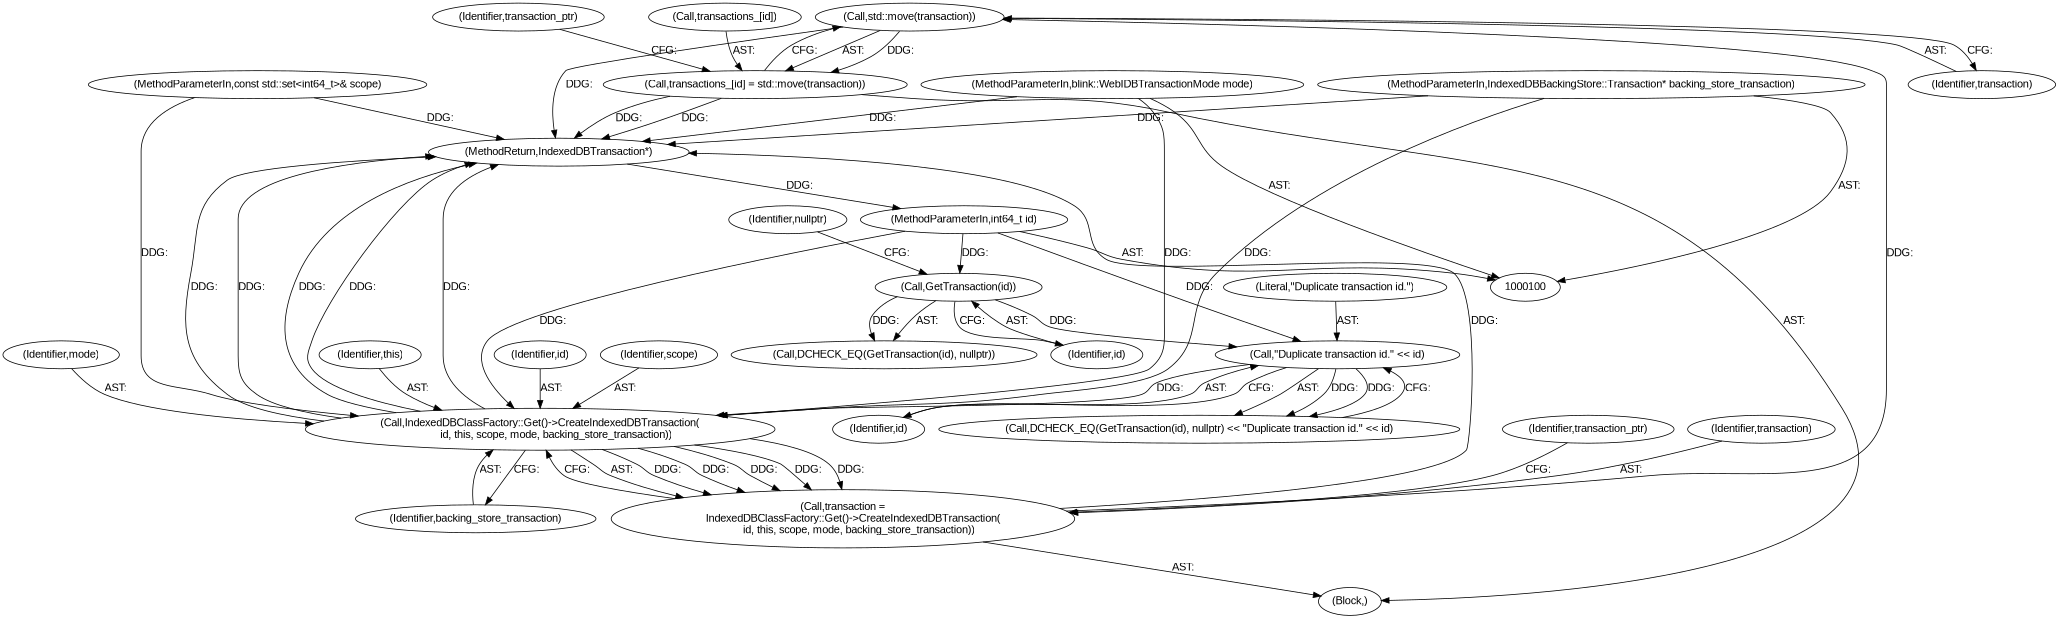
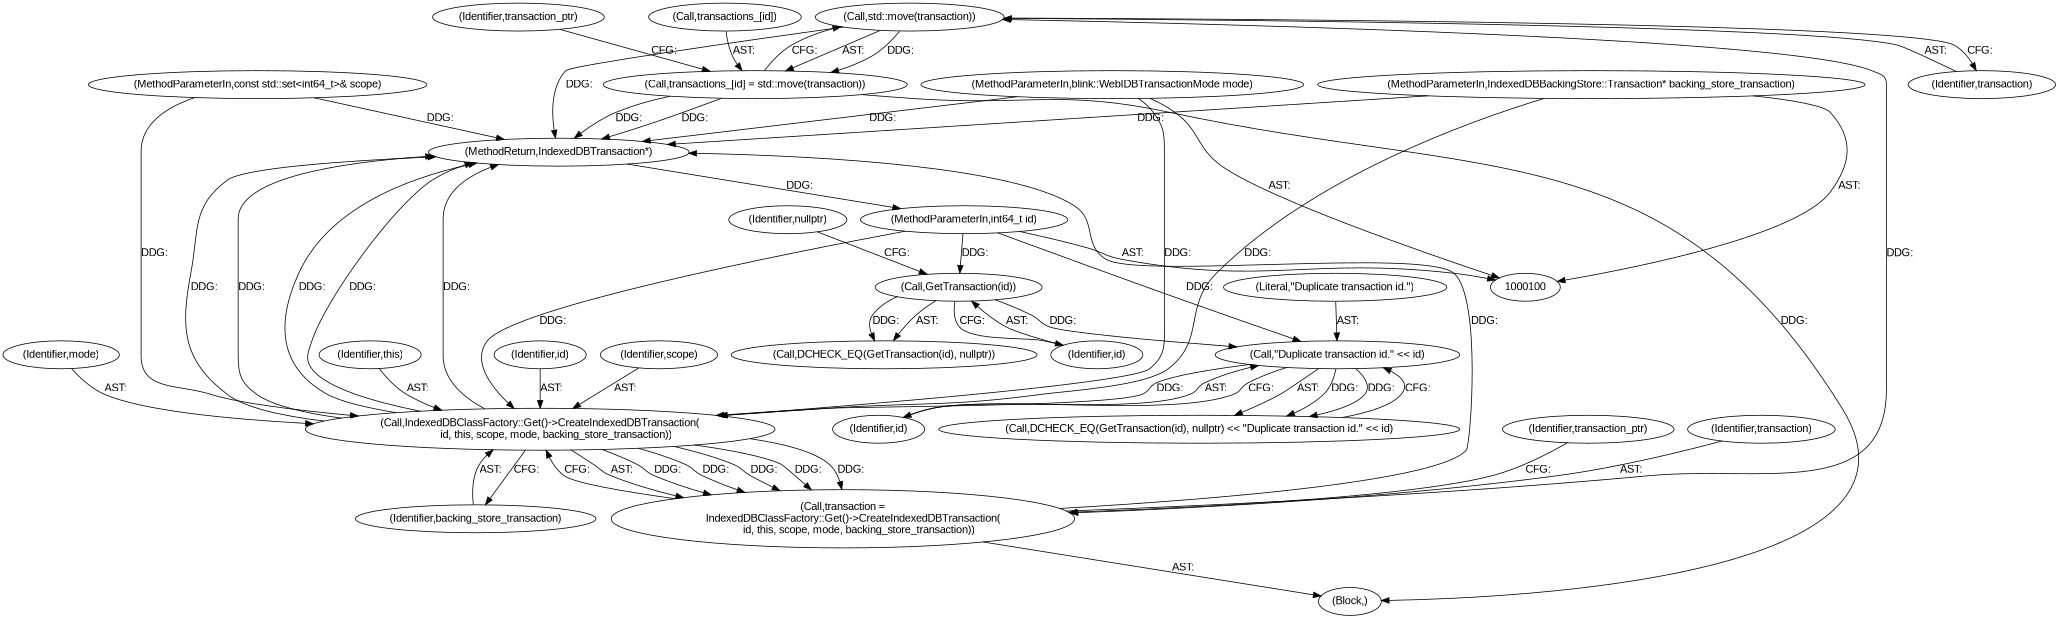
(1796, 321) -> (1796, 321)
